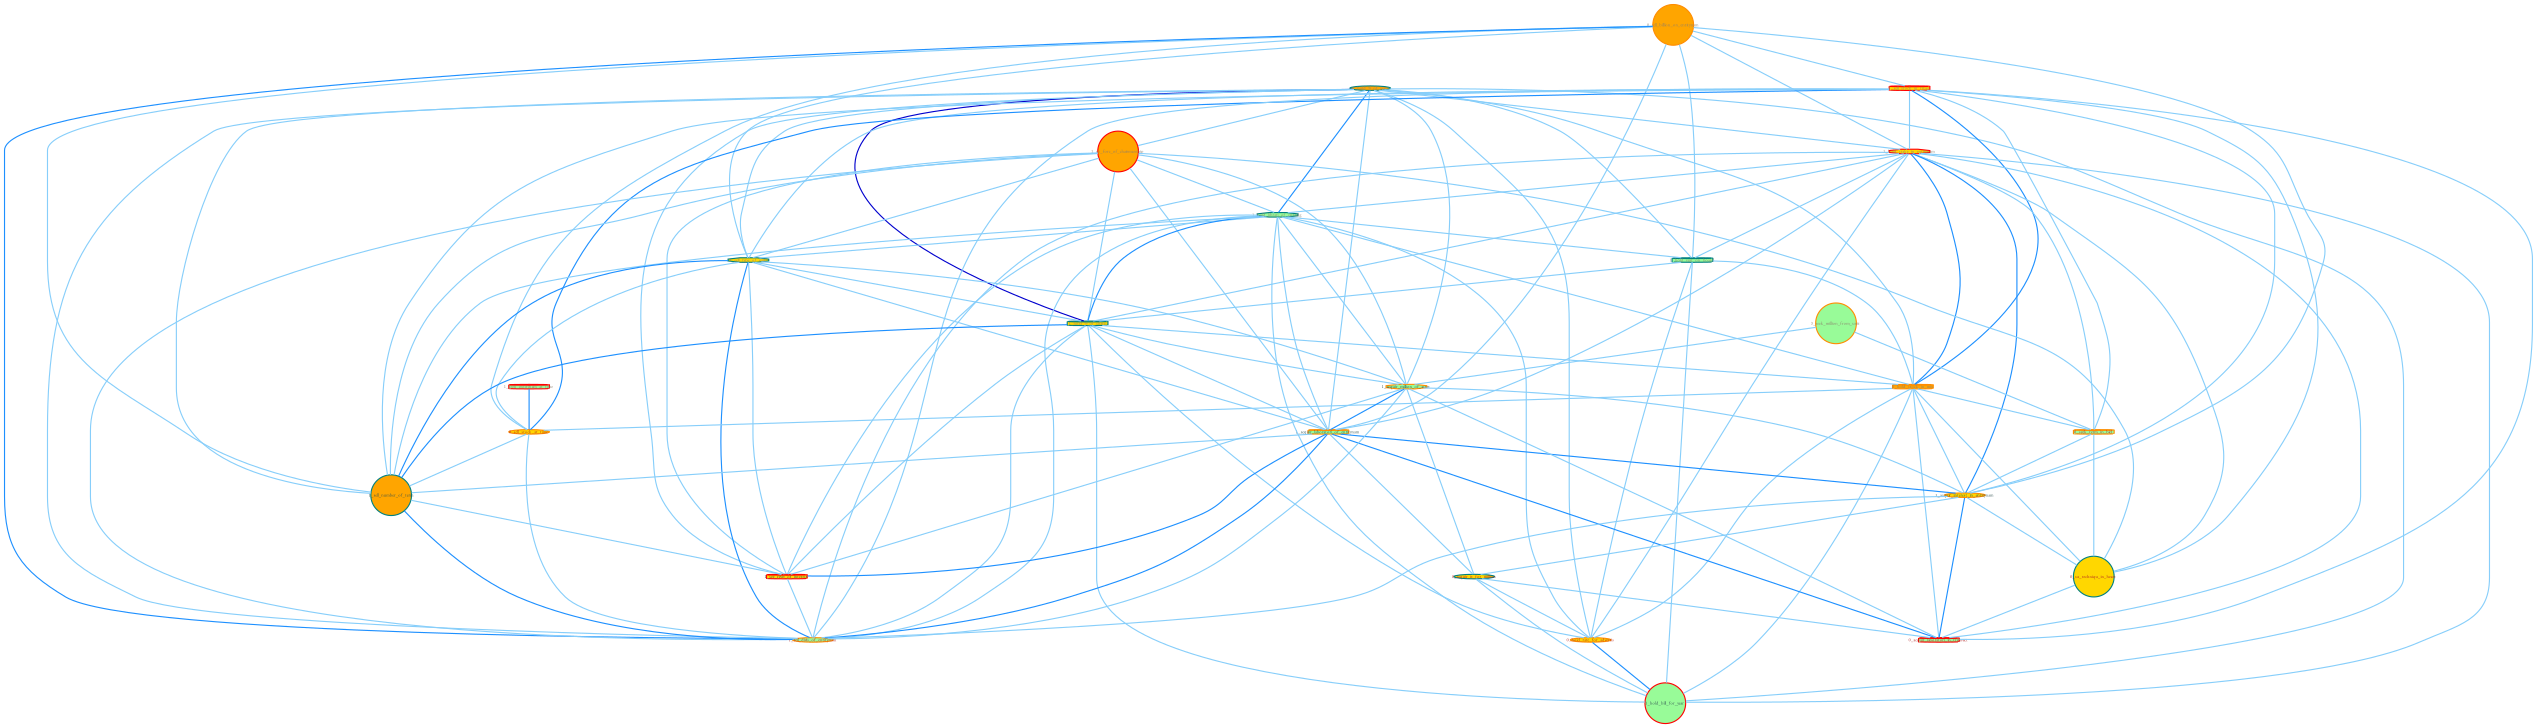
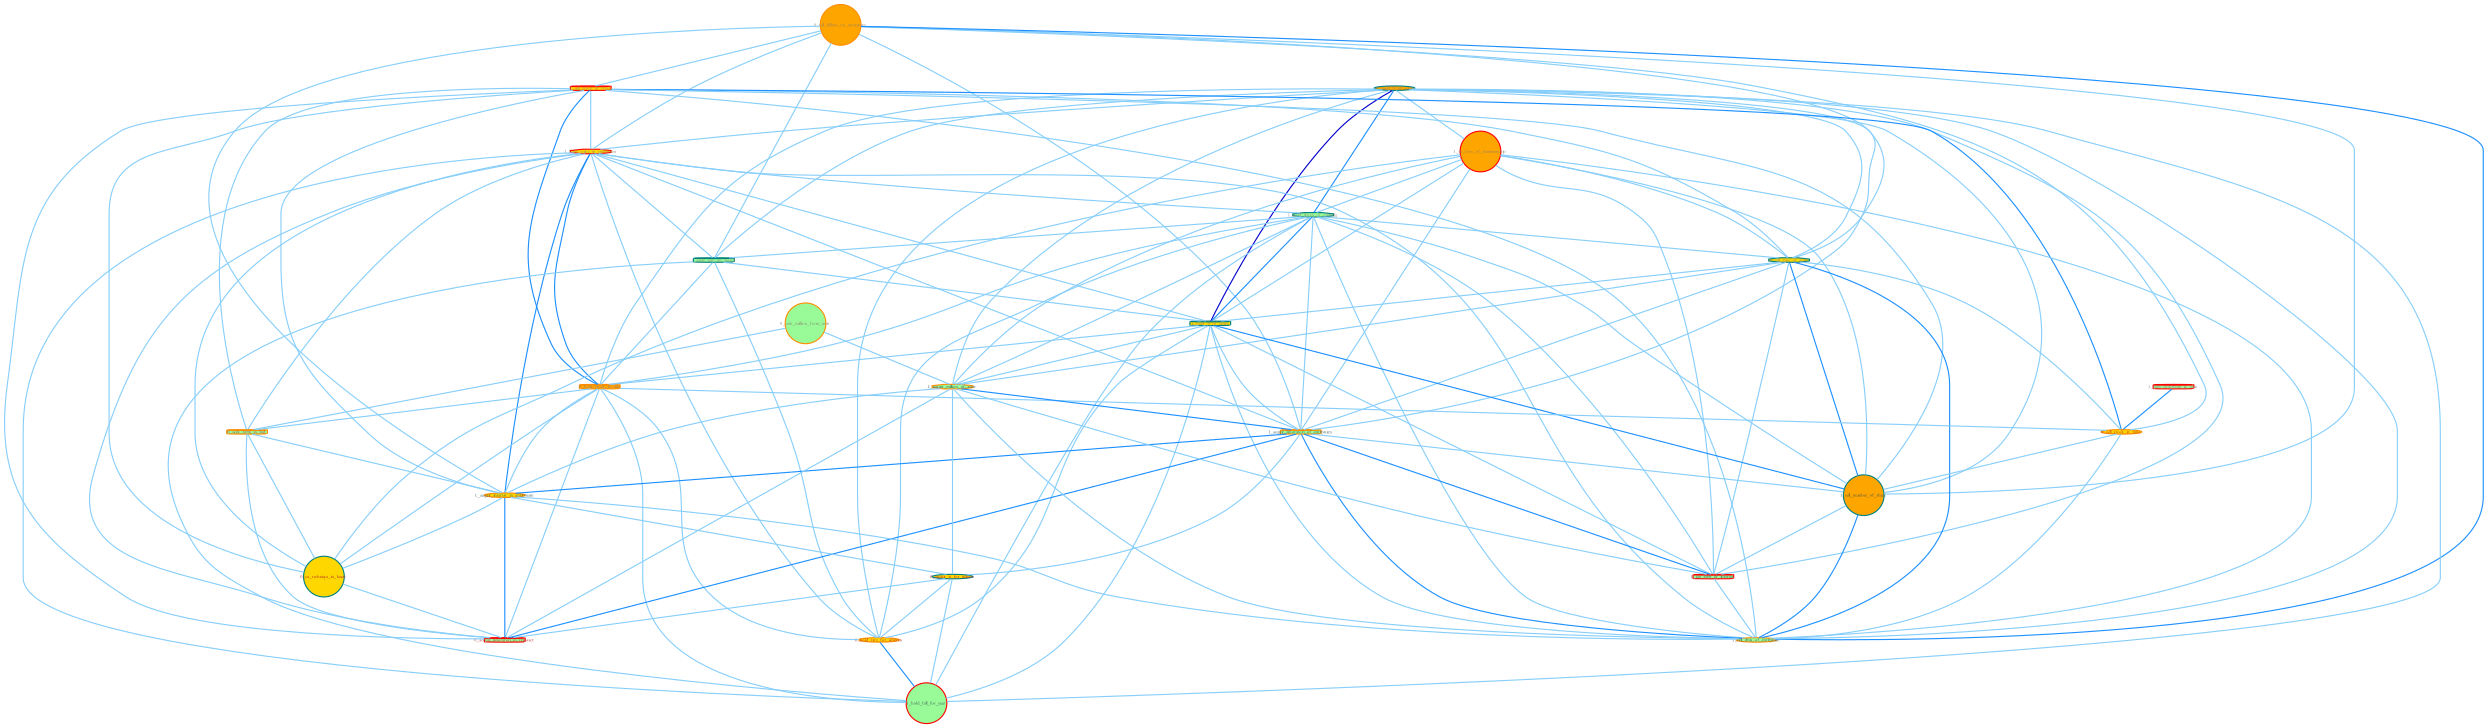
(391, 495) -> (1864, 495)
(787, 577) -> (1713, 577)
none -> (297, 599)
(813, 640) -> (1756, 640)
